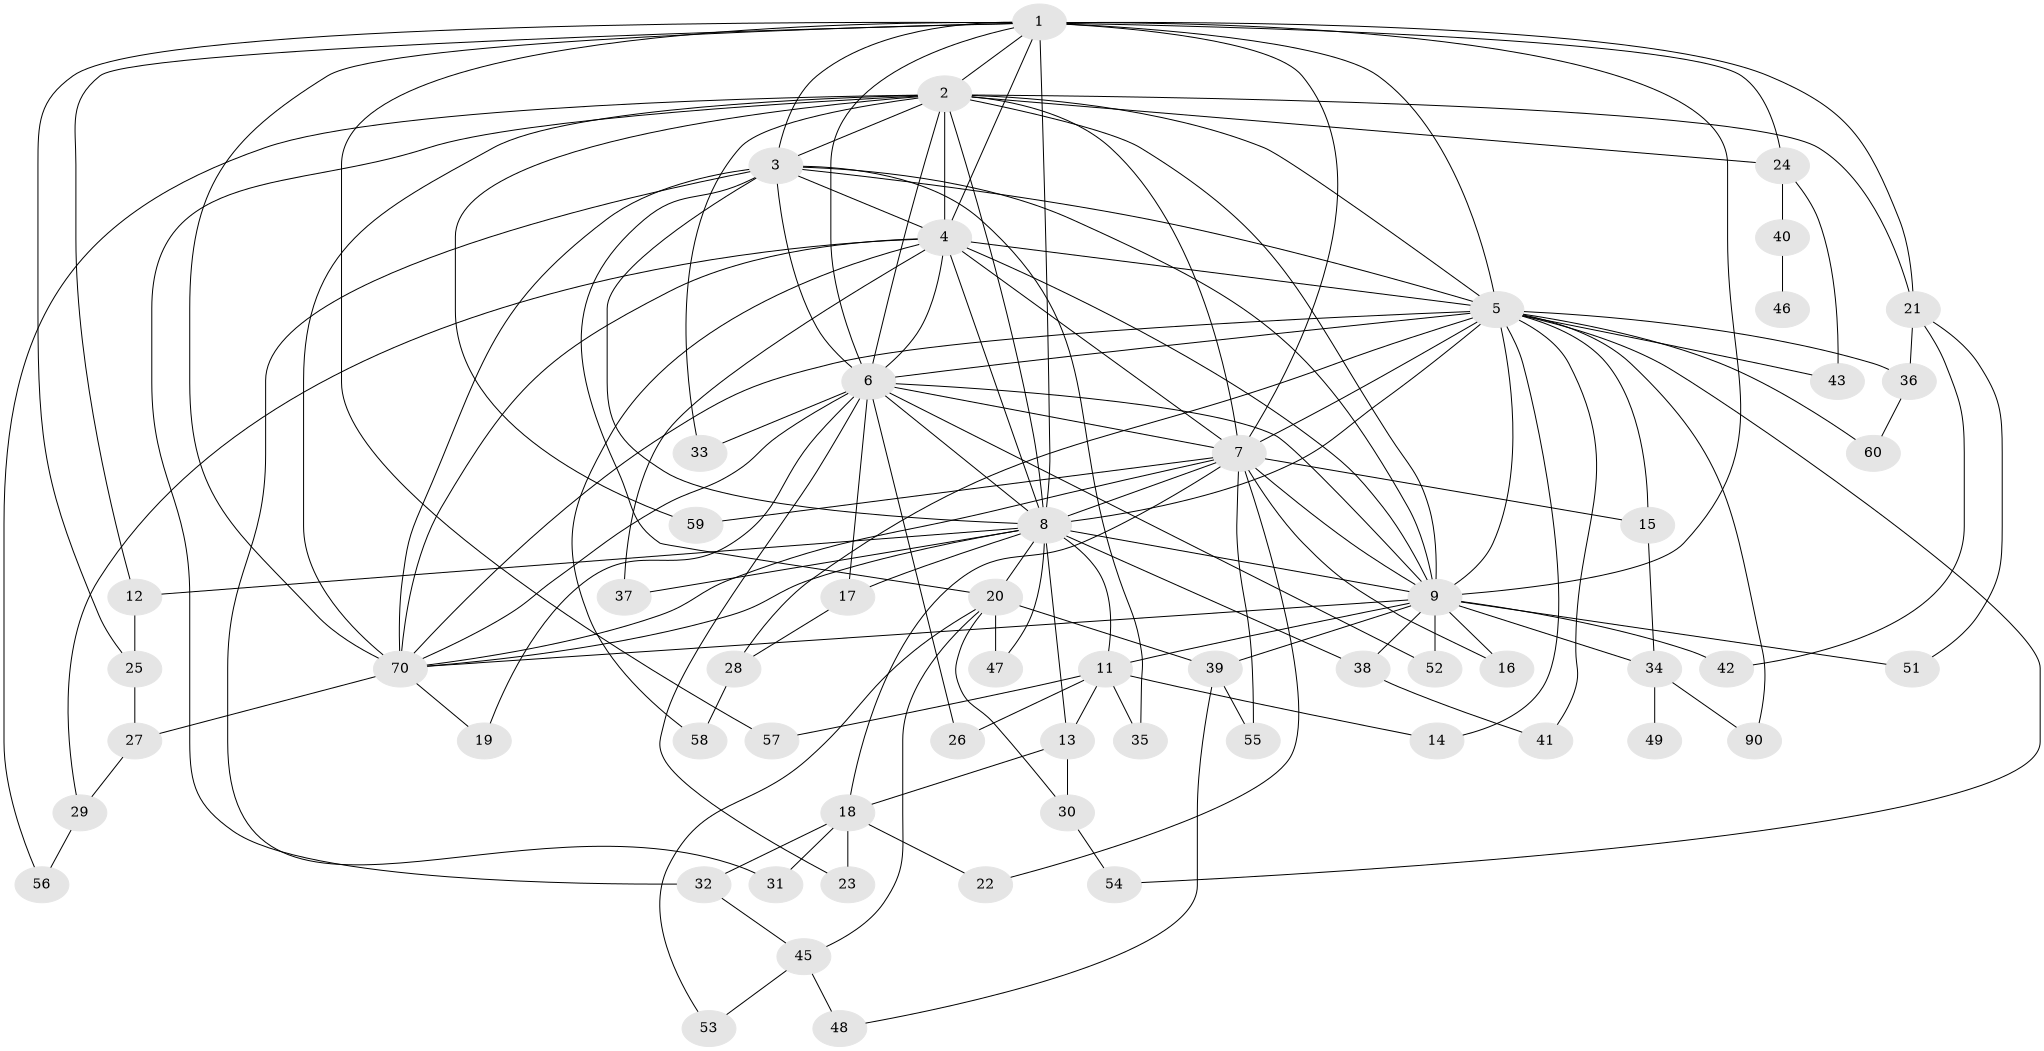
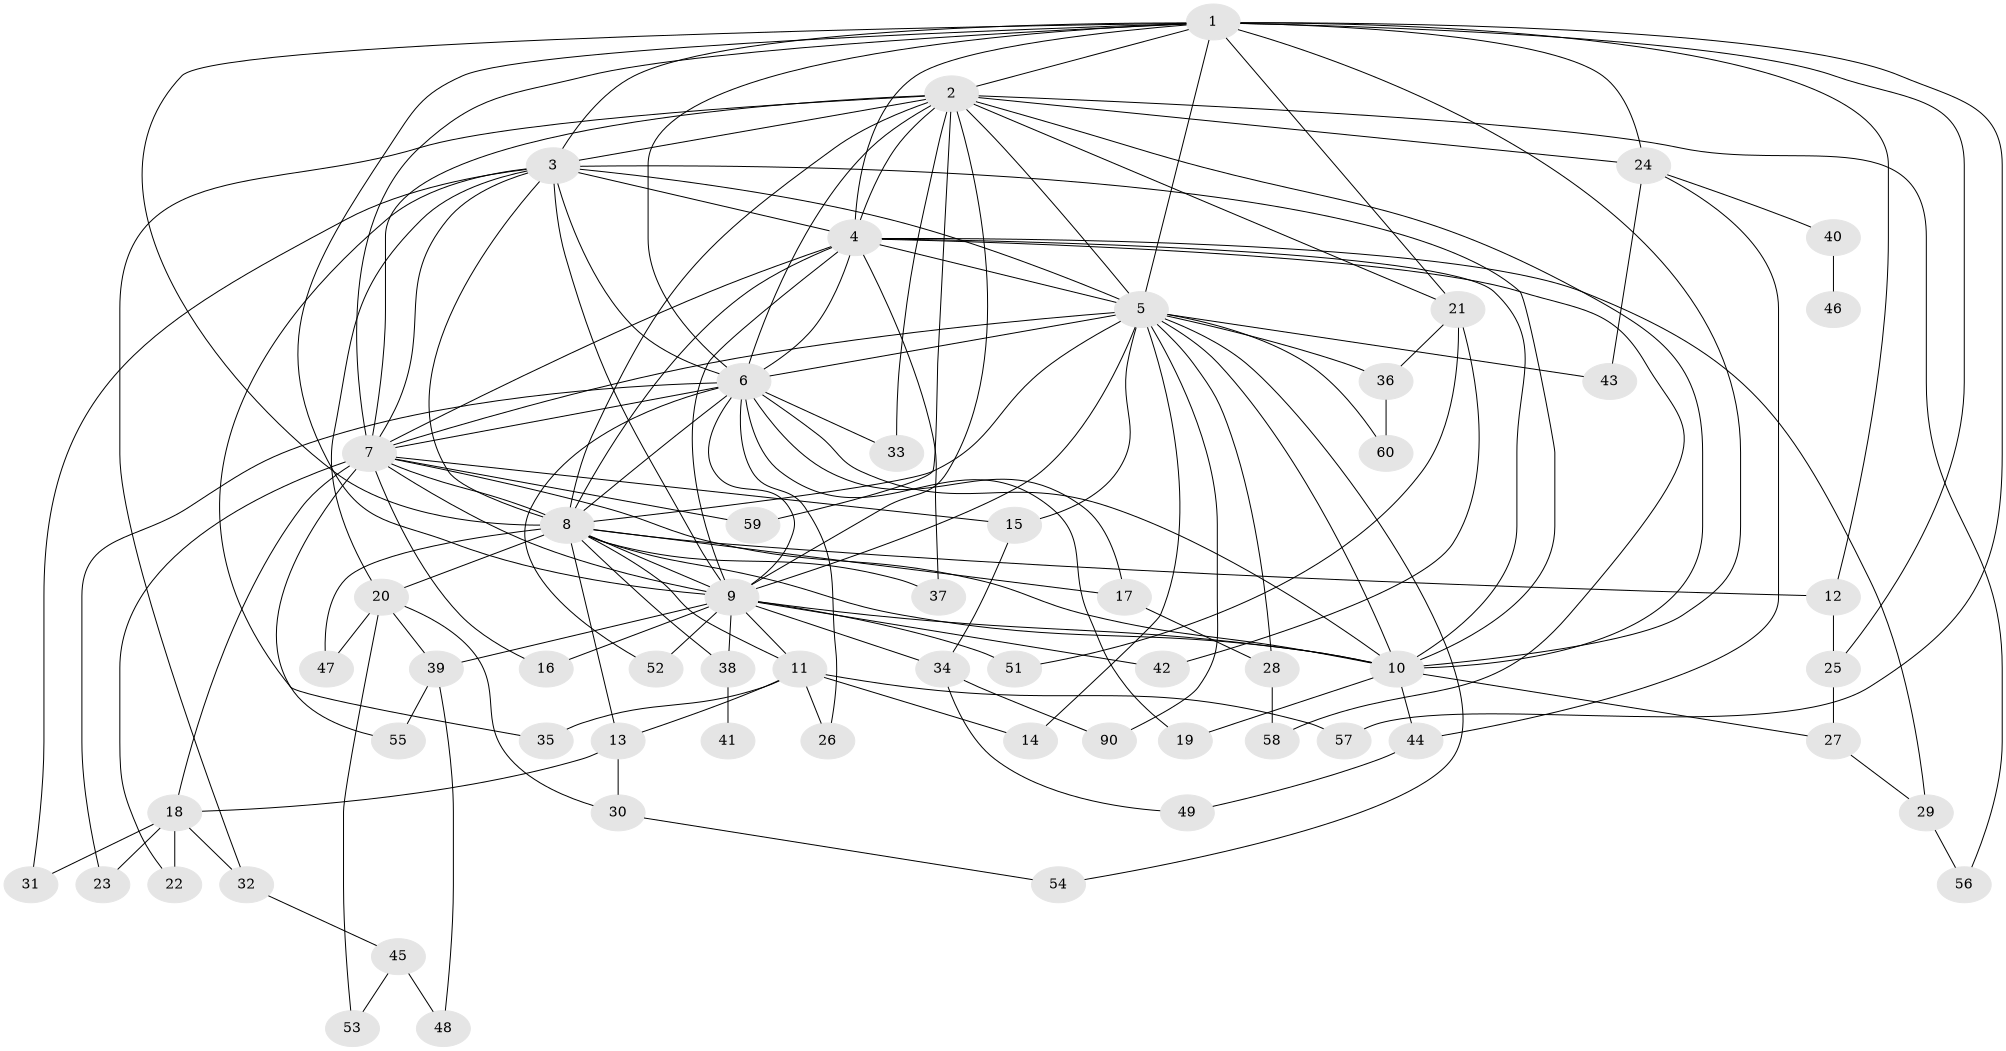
none -> (418, 281)
(1594, 500) -> none
(400, 669) -> (1397, 669)
none -> (1416, 741)
(903, 783) -> none
